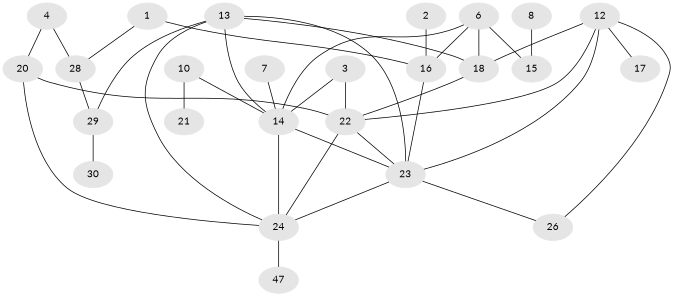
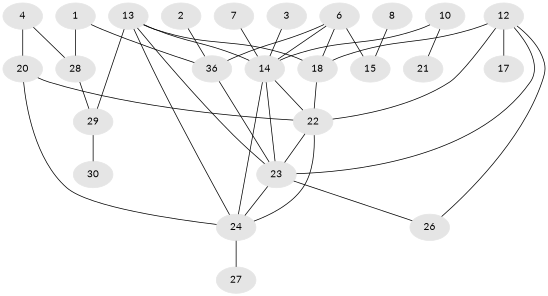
(426, 69) -> (212, 69)
(345, 95) -> (289, 95)
(279, 280) -> (236, 280)
